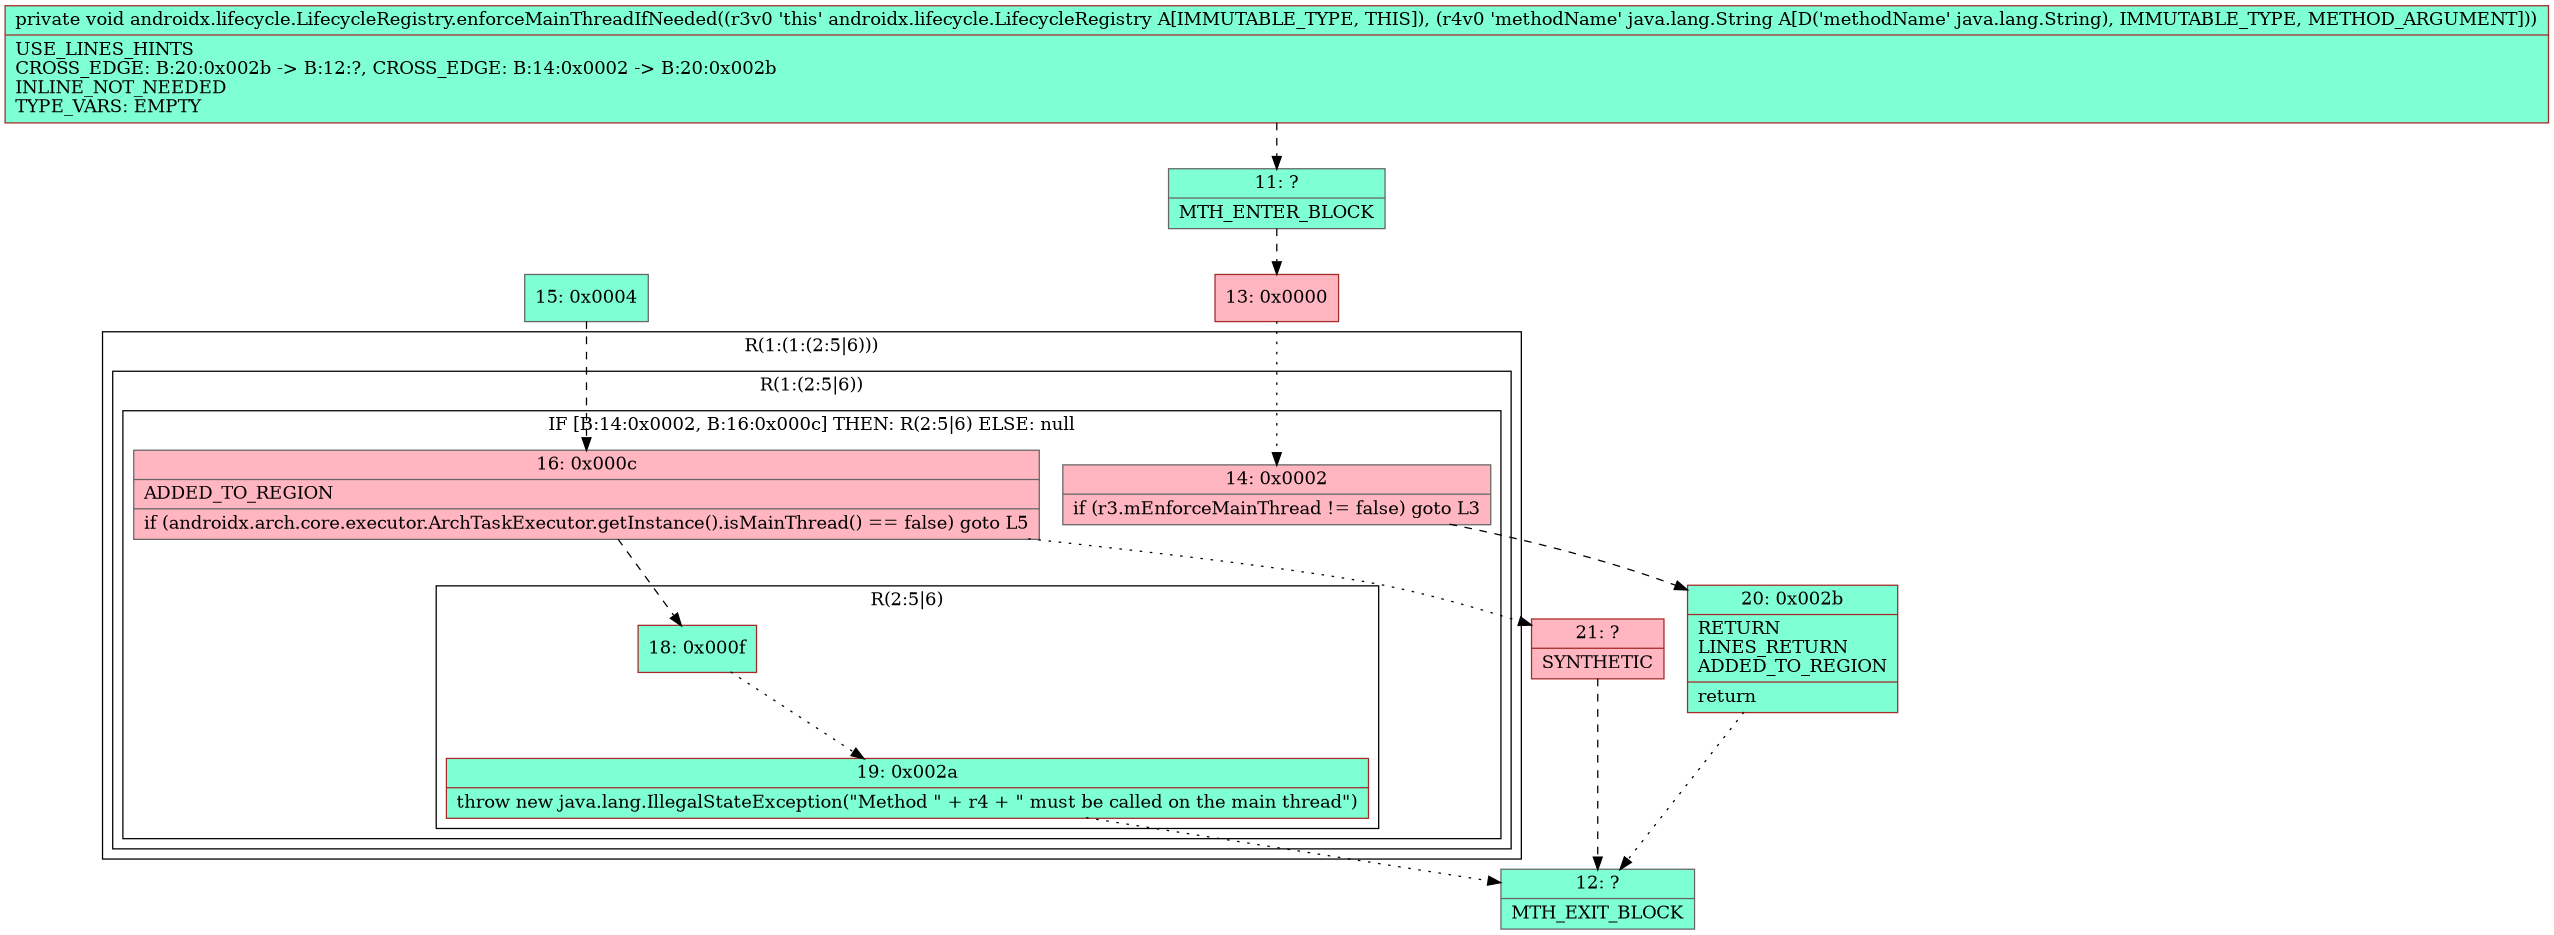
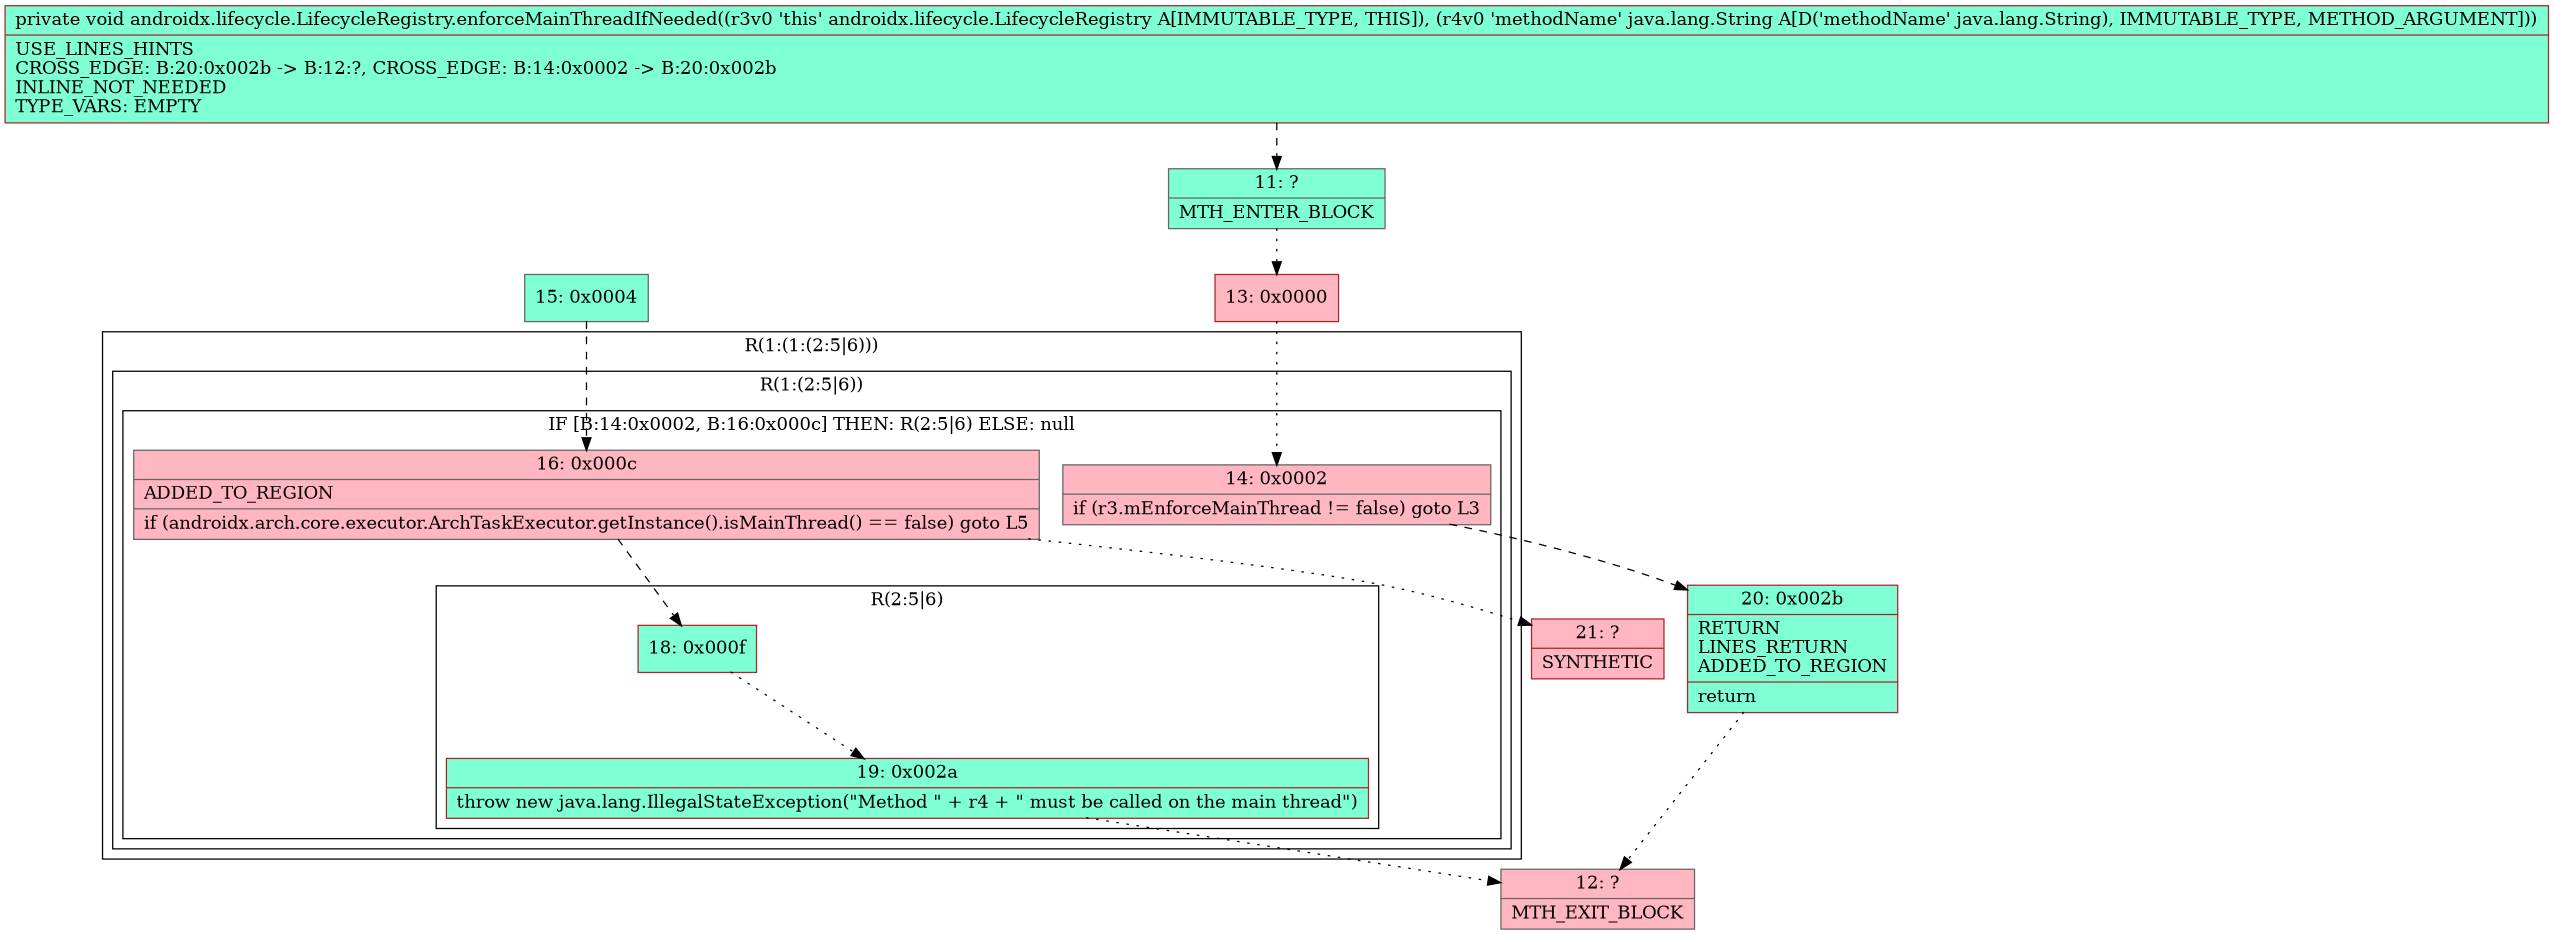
(1277, 245) -> (1277, 245)
(1598, 768) -> none
(1598, 899) -> (1598, 899)
